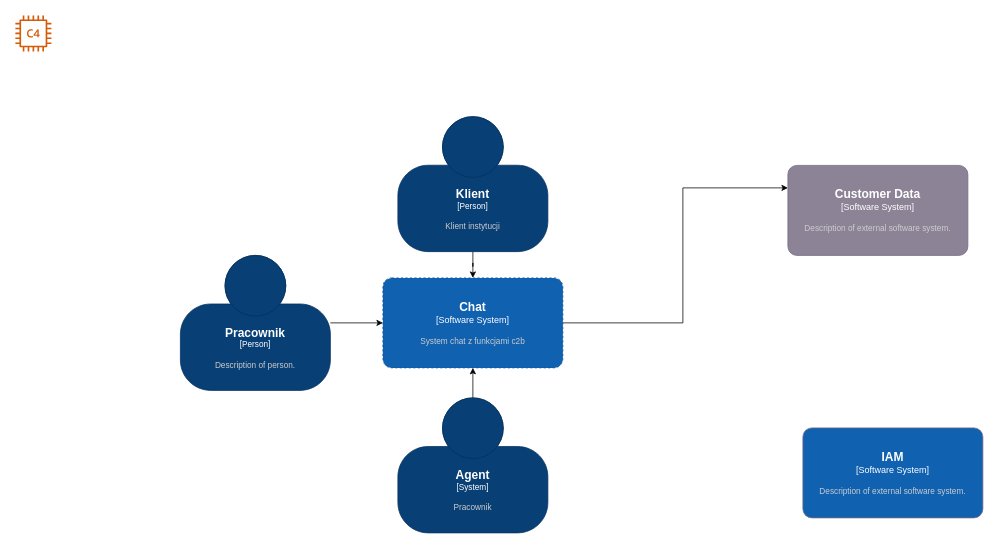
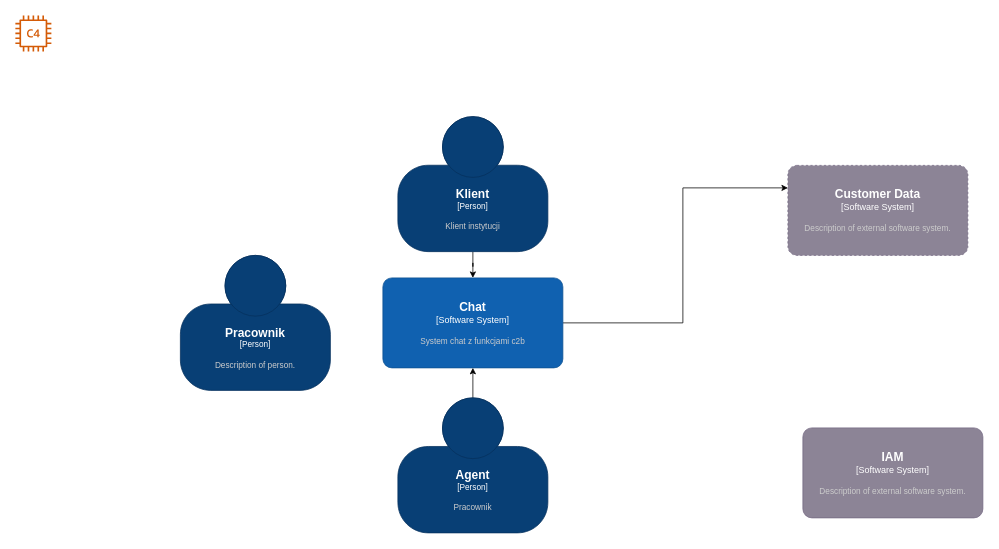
(878, 210) -> (878, 210)
(376, 323) -> none
(473, 323) -> (473, 323)
(893, 473) -> (893, 473)
(473, 490) -> (473, 490)
